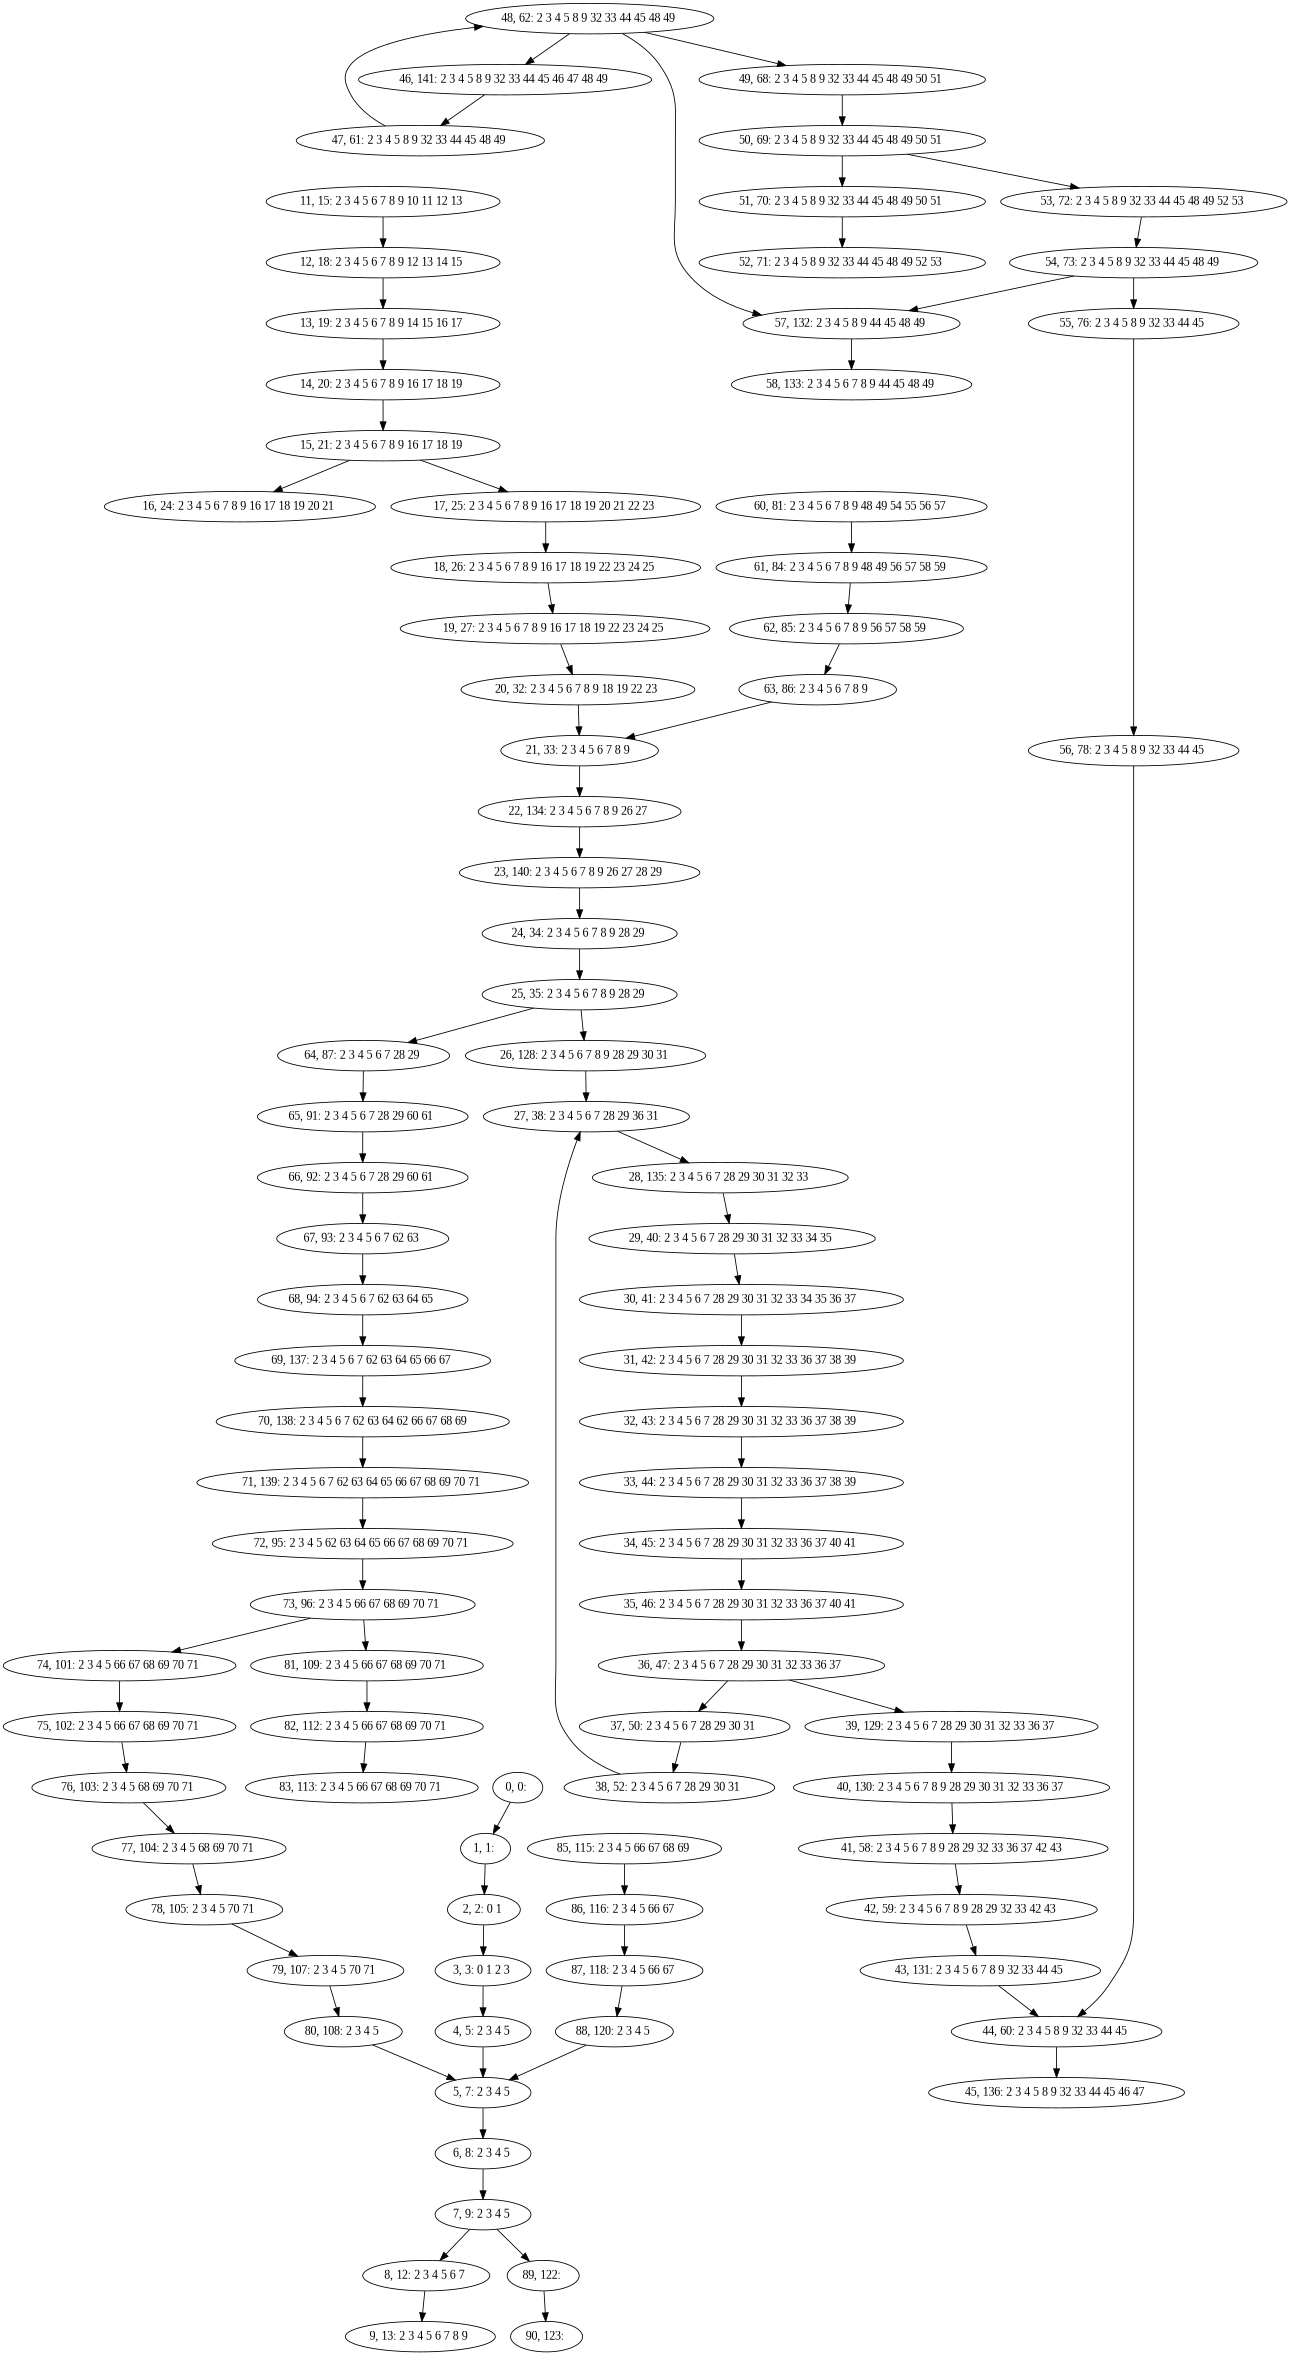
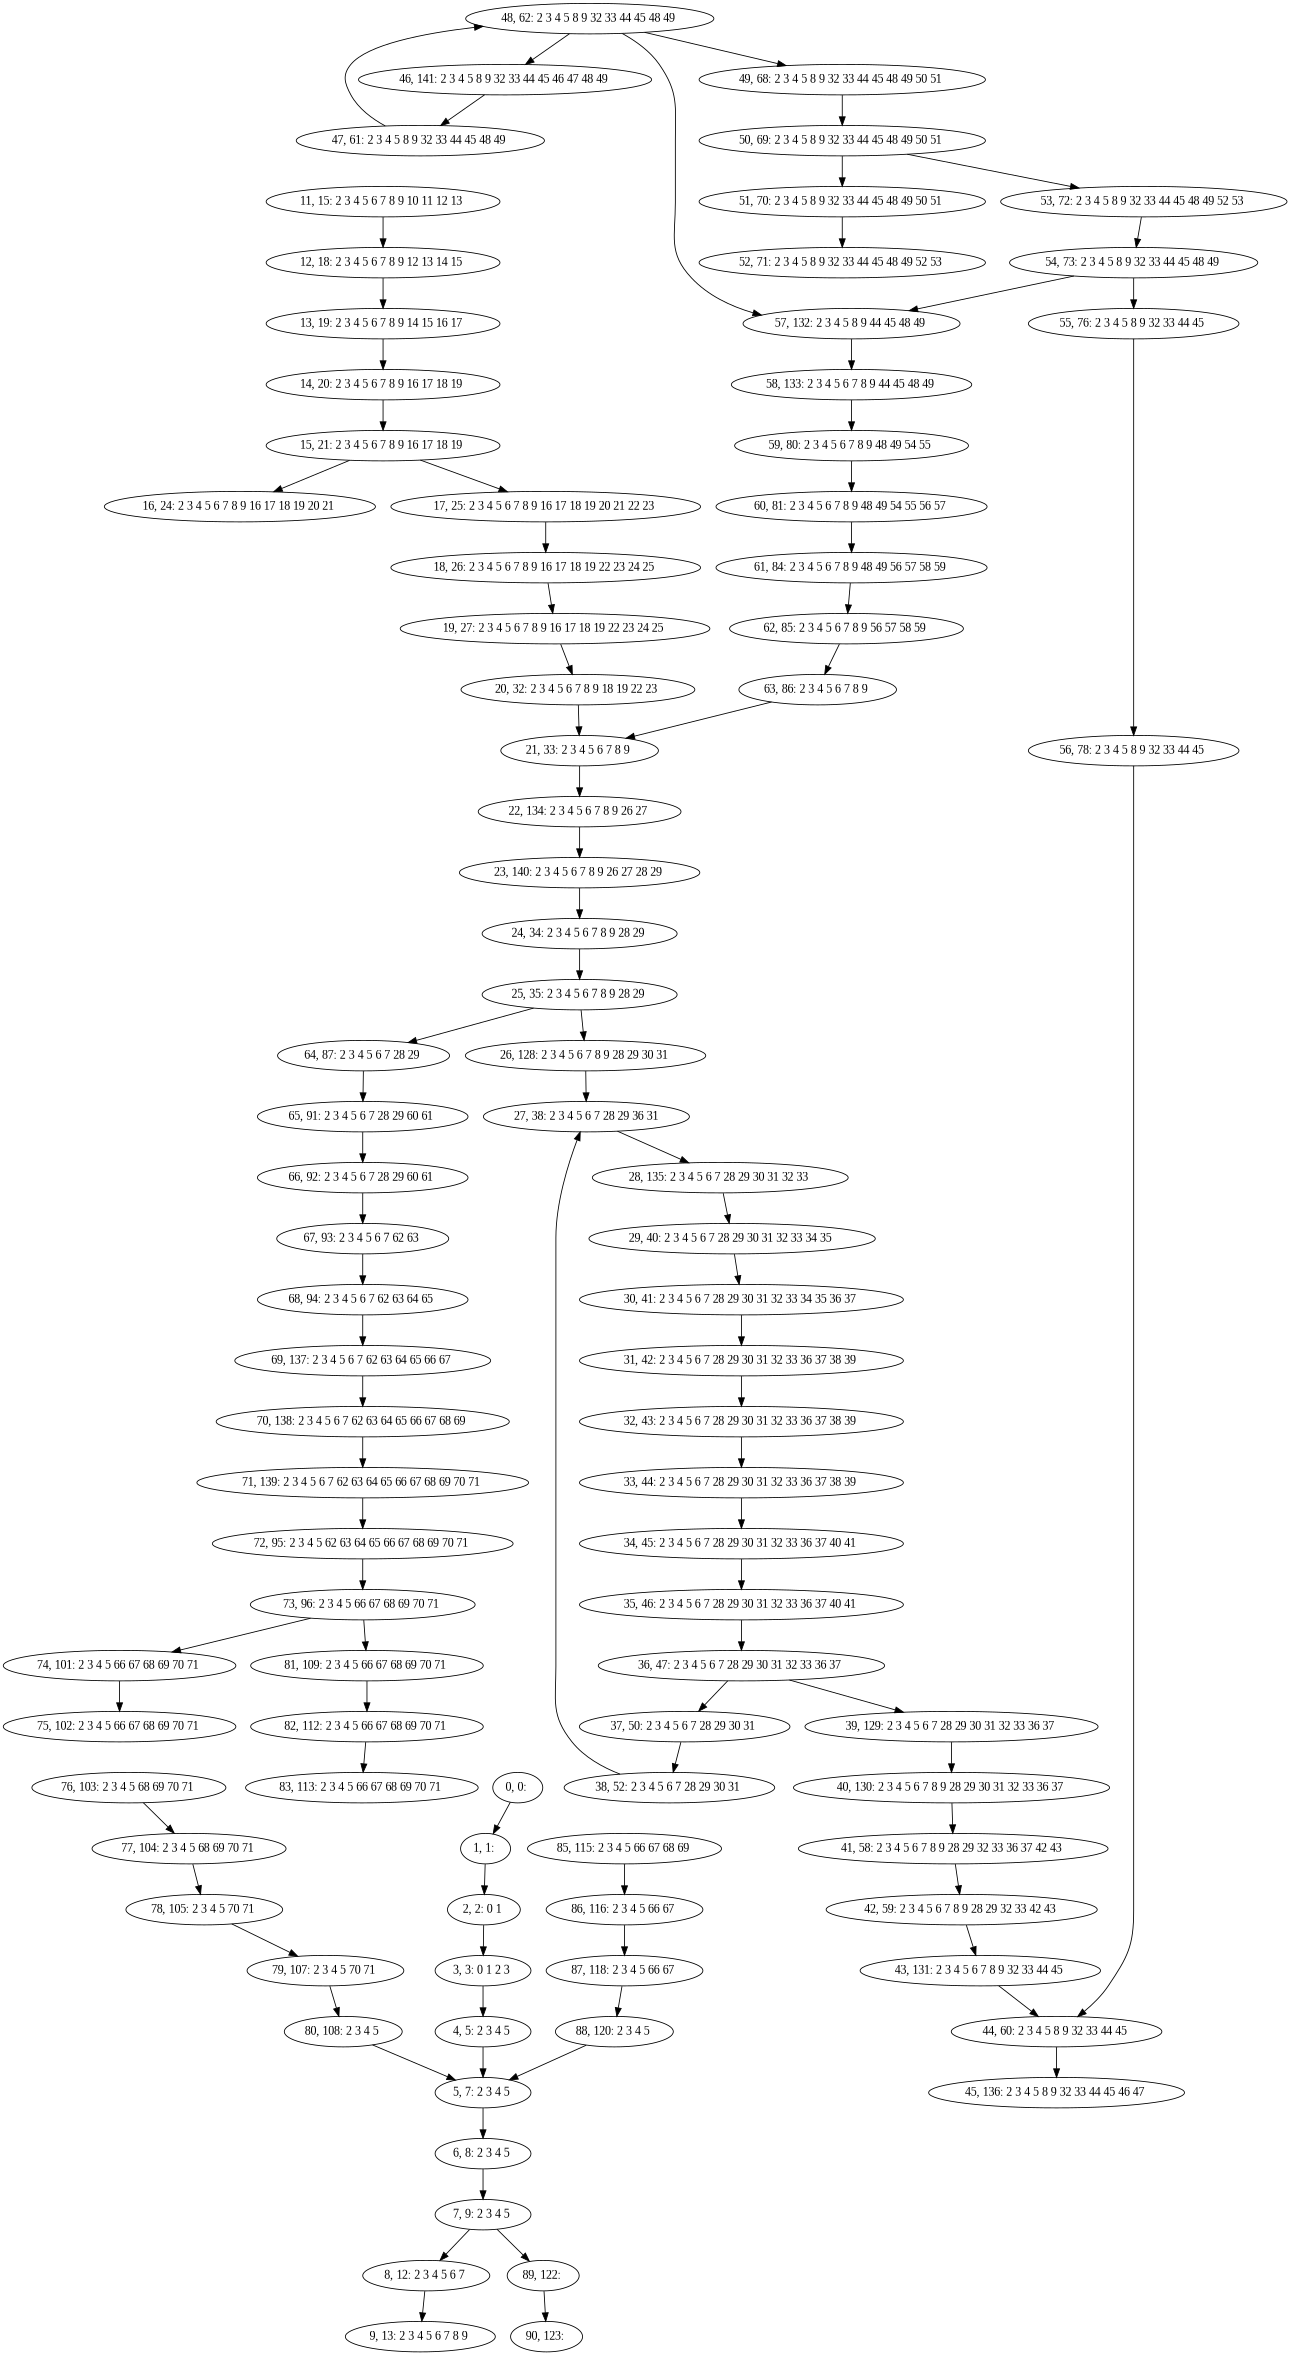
none -> (852, 446)
(363, 1422) -> (363, 1422)
(124, 1753) -> none
